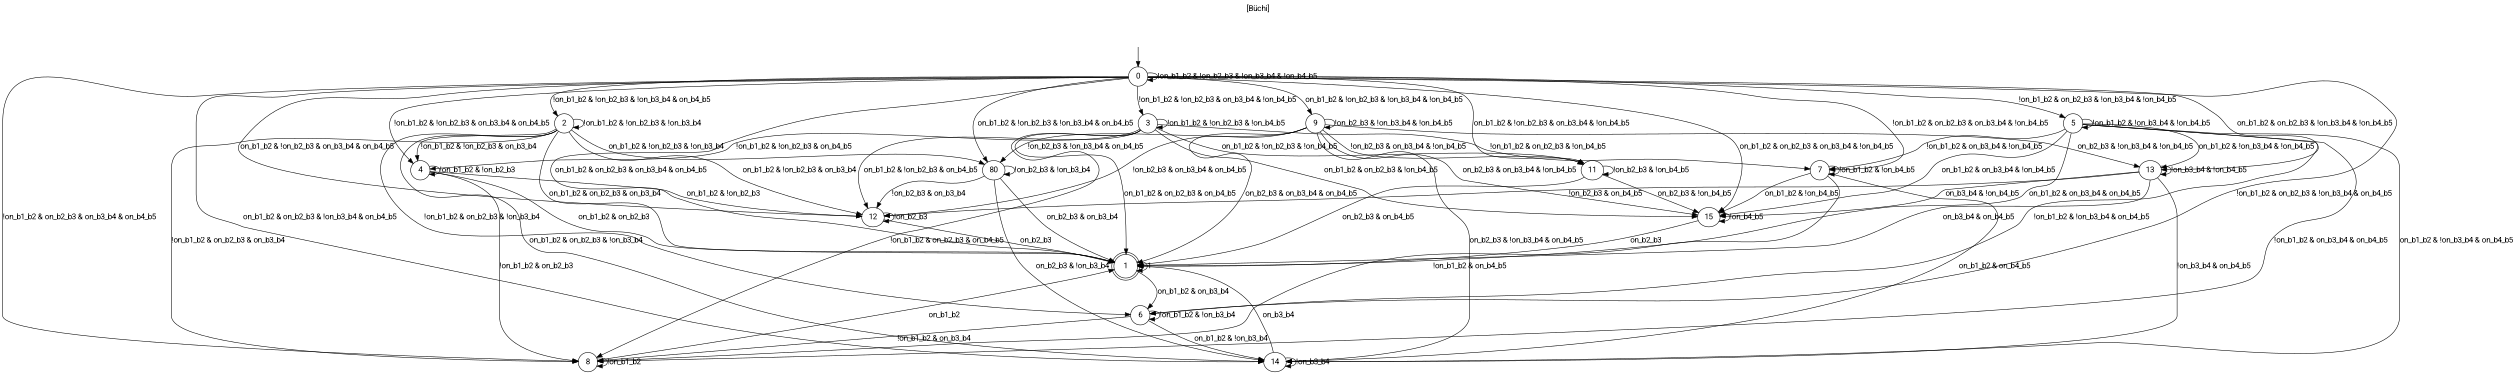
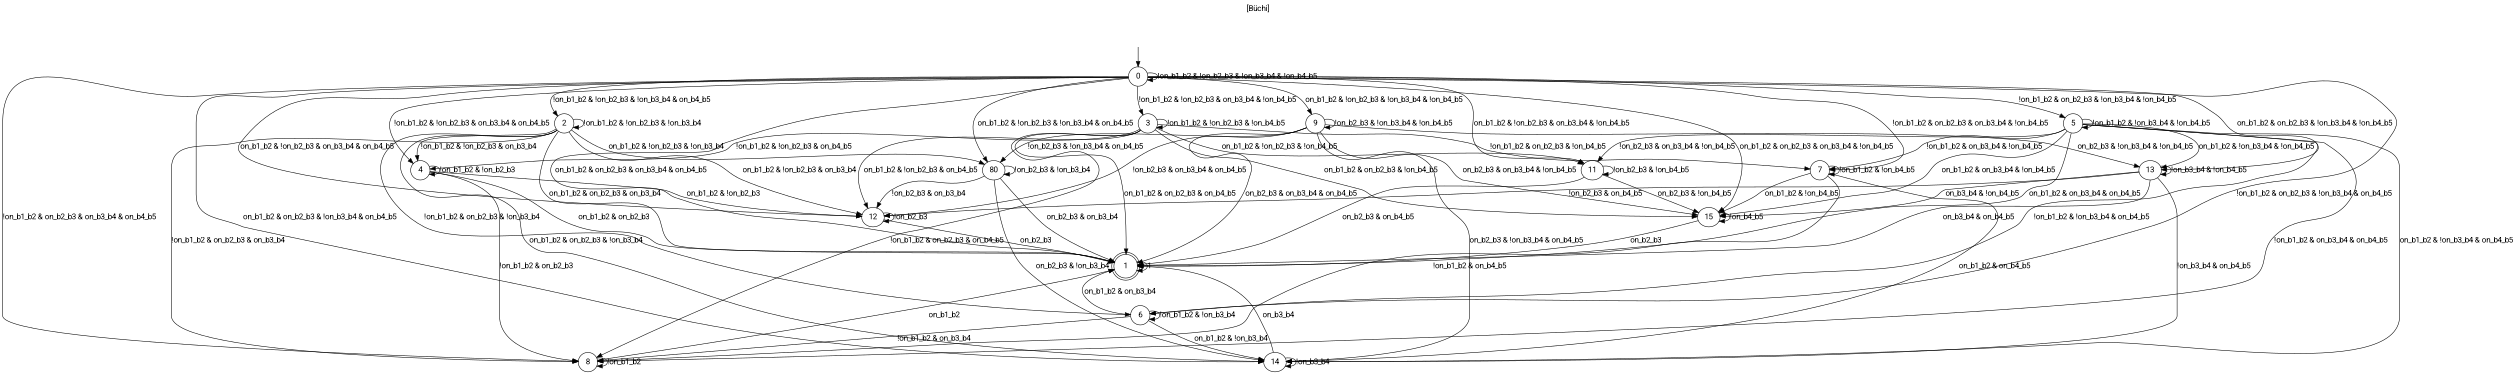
(1447, 158) -> (1831, 135)
(1154, 285) -> (1088, 300)
